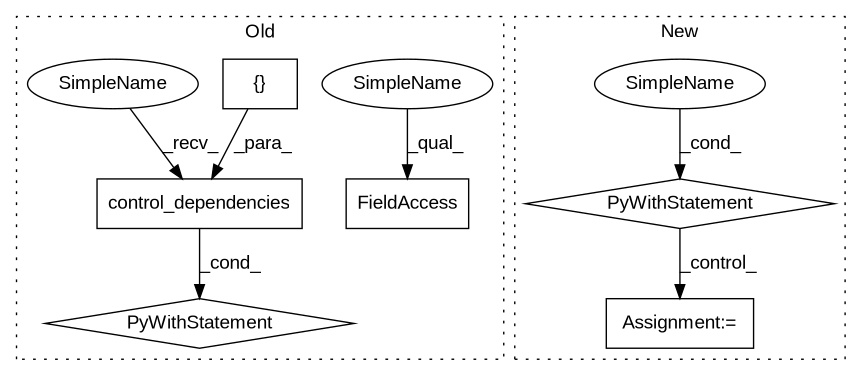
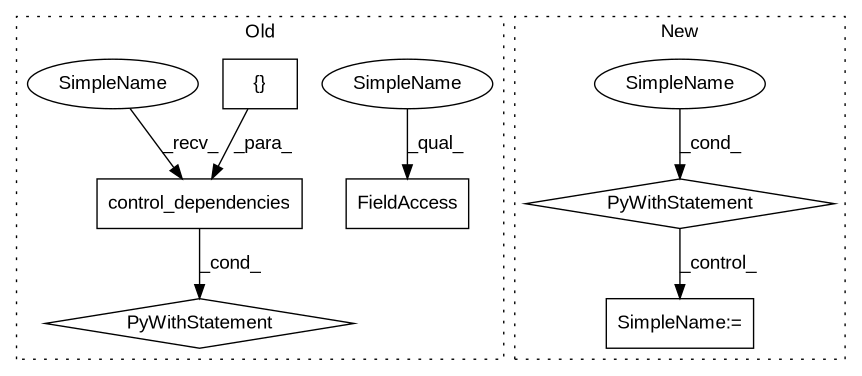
(680, 323) -> (680, 323)
